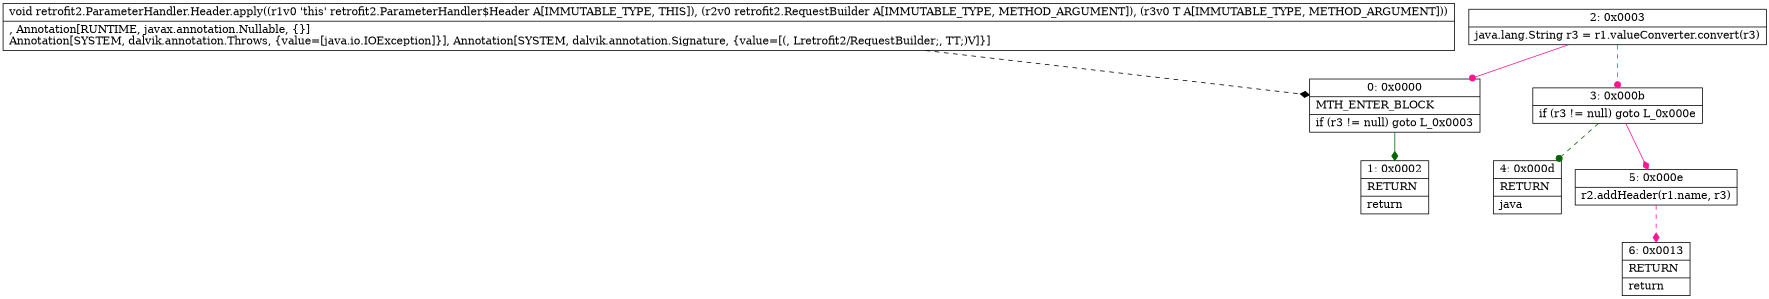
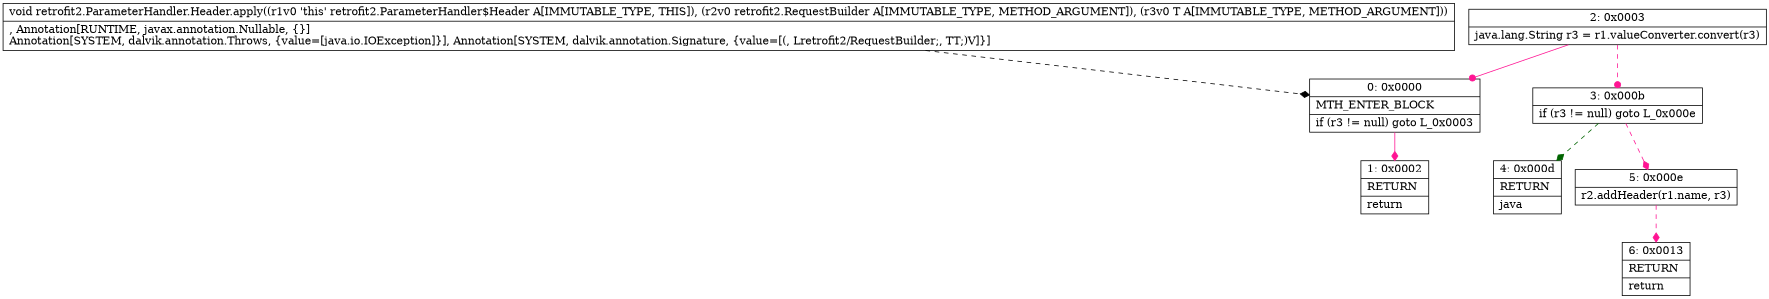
(1580, 140) -> (1581, 139)
(1395, 142) -> (1395, 142)
(1635, 142) -> (1635, 142)
